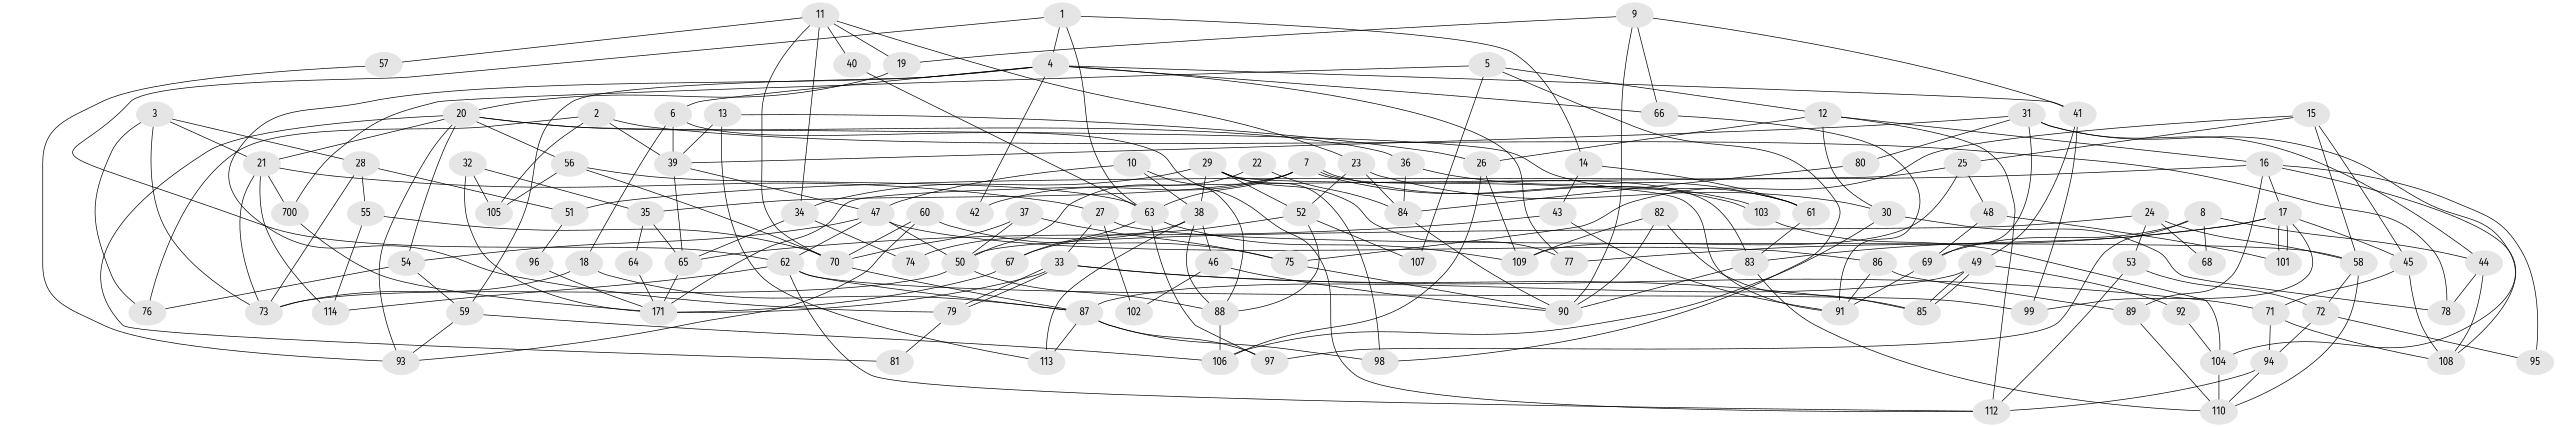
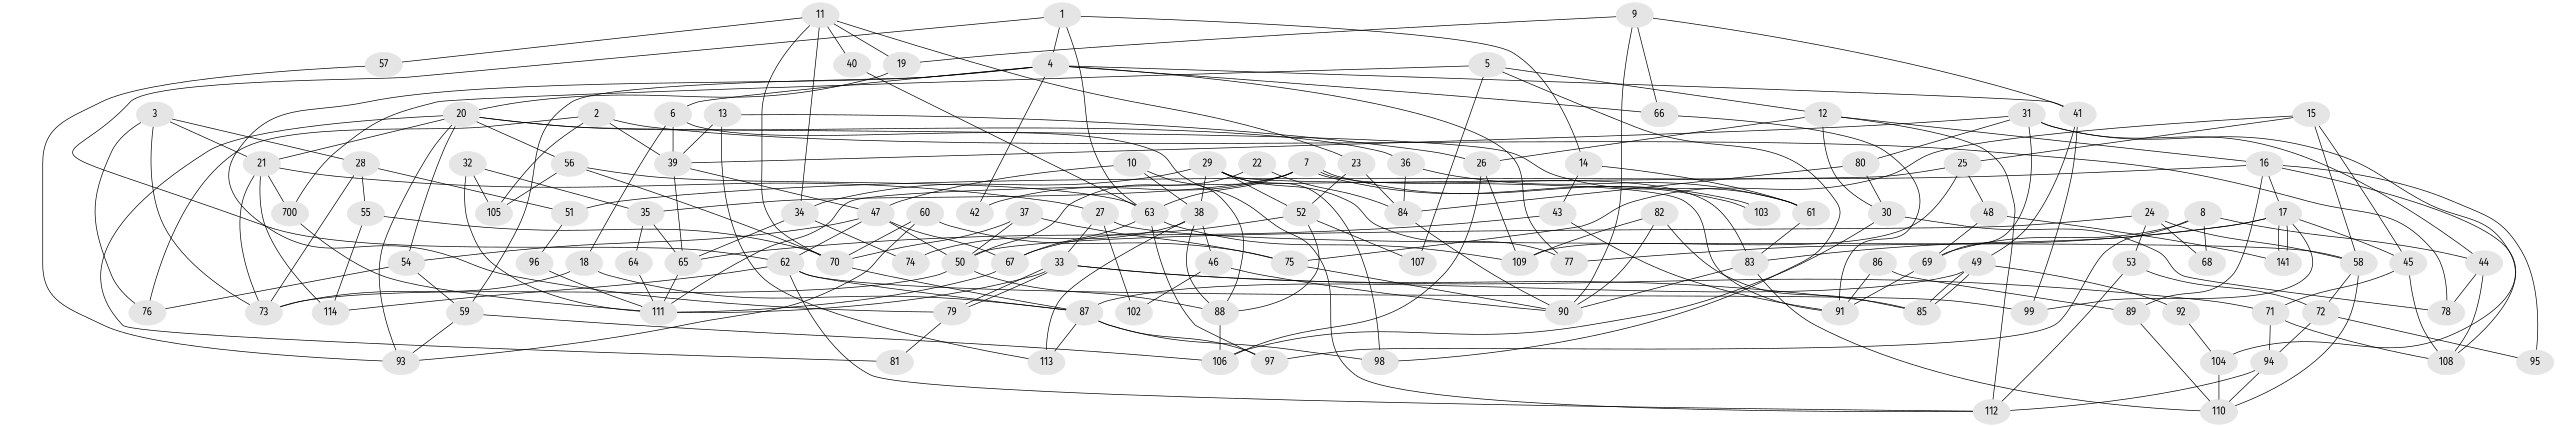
(1607, 197) -> (1874, 189)
(1350, 250) -> (927, 234)
(2018, 255) -> none
(2283, 263) -> (2283, 263)
(659, 313) -> (659, 313)
